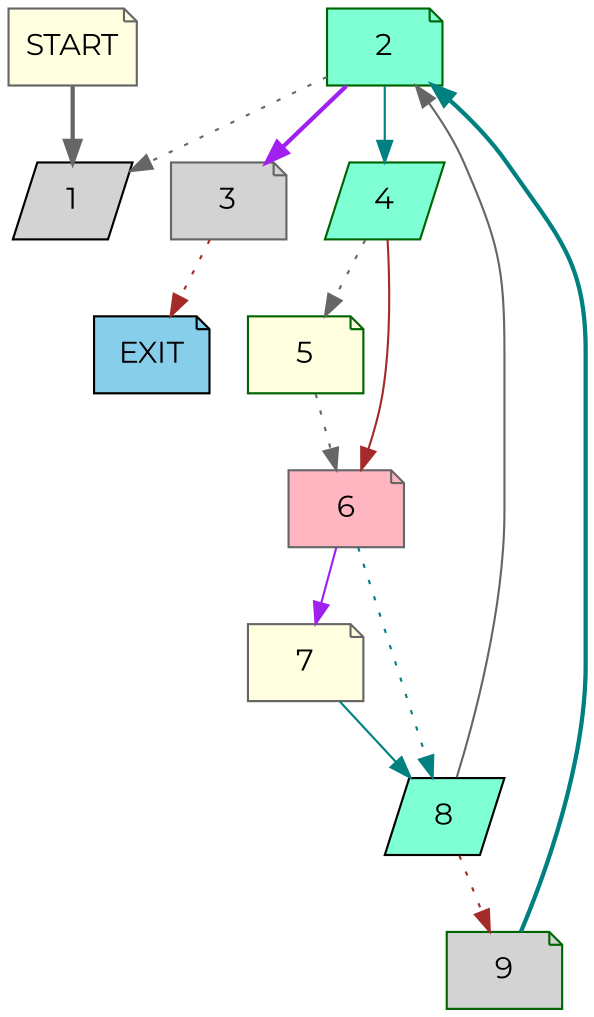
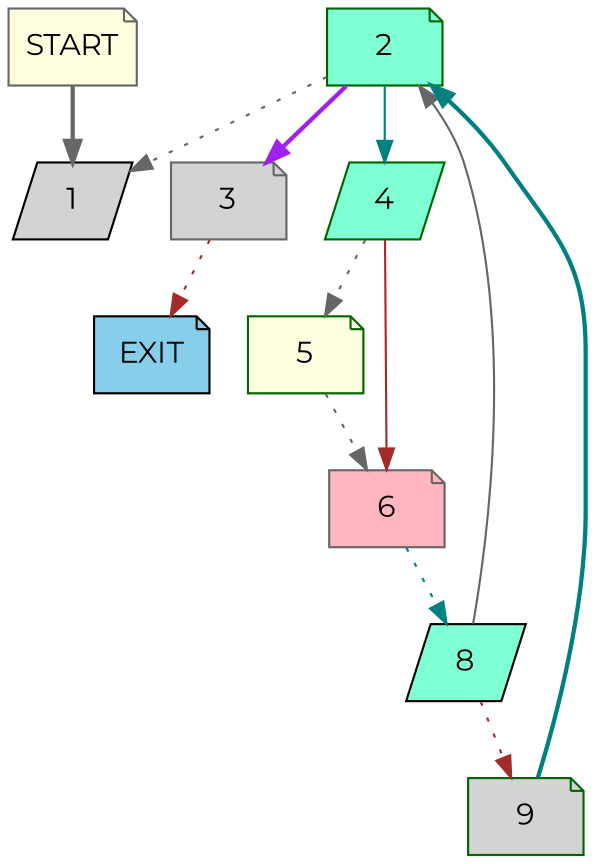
(306, 663) -> none
